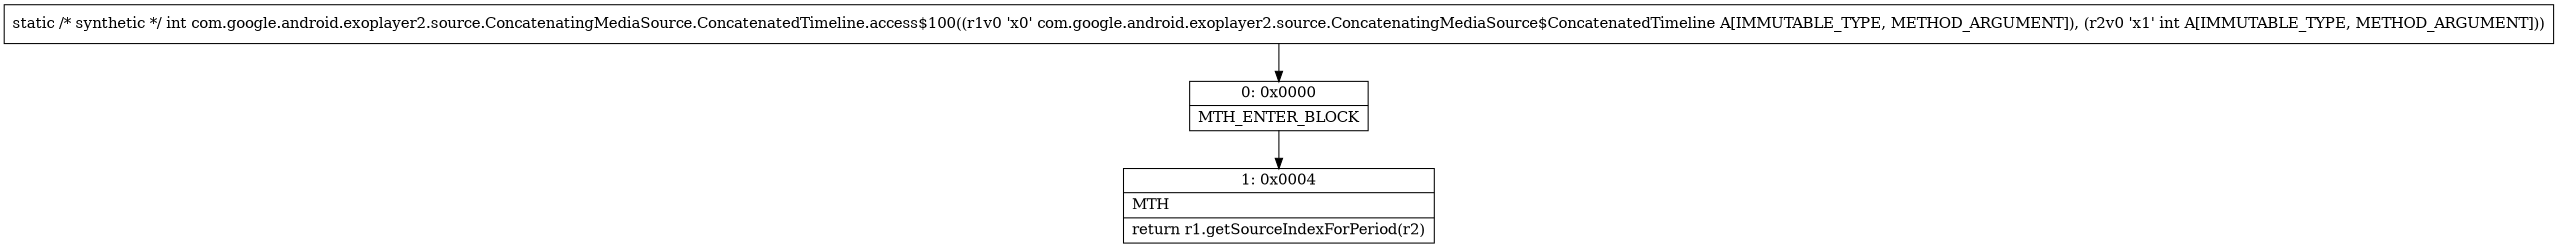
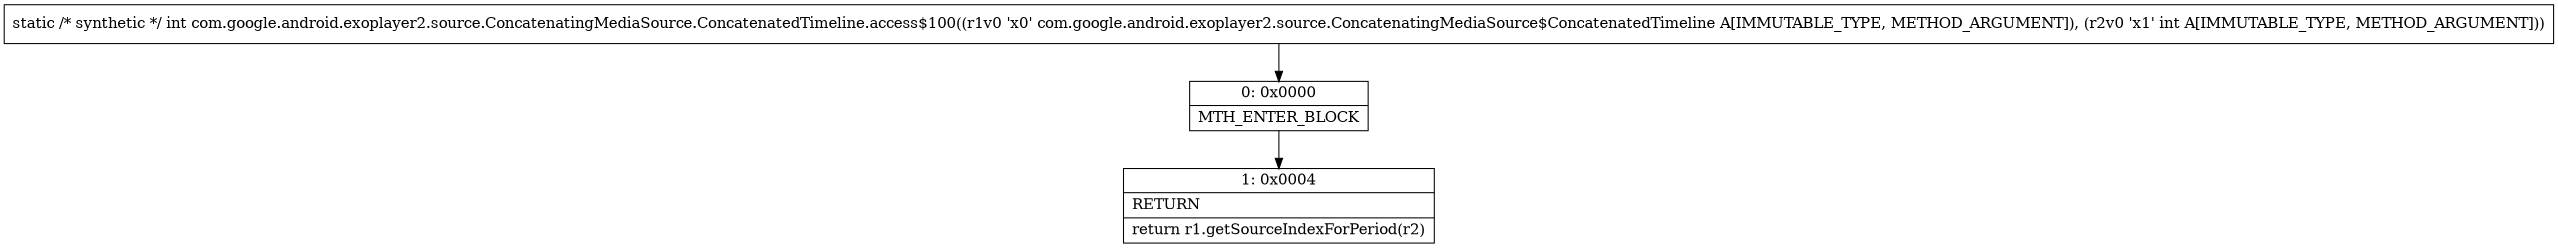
(1151, 205) -> (1166, 205)
